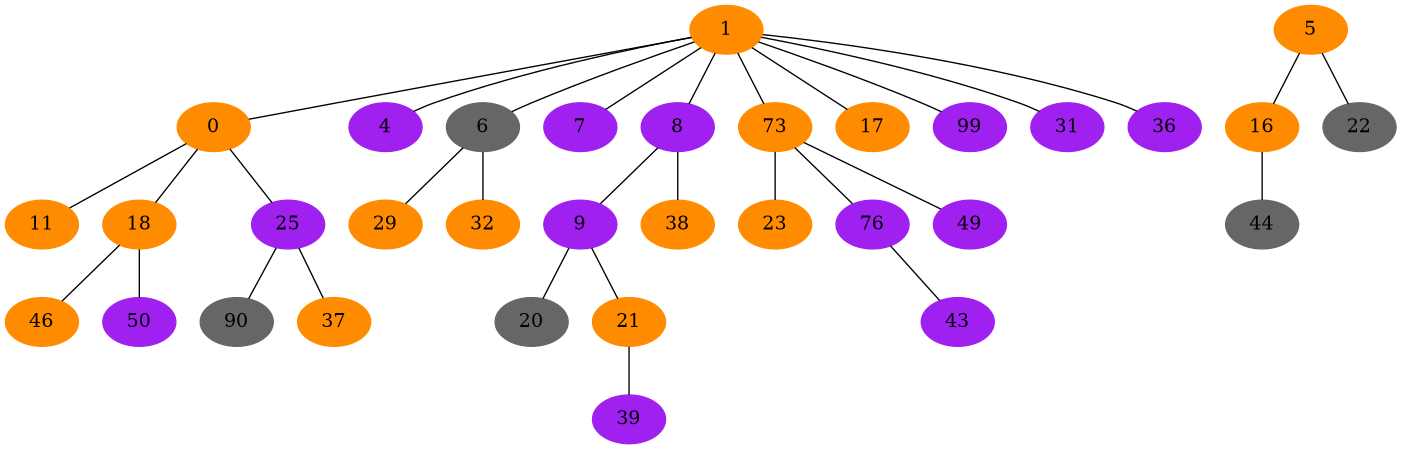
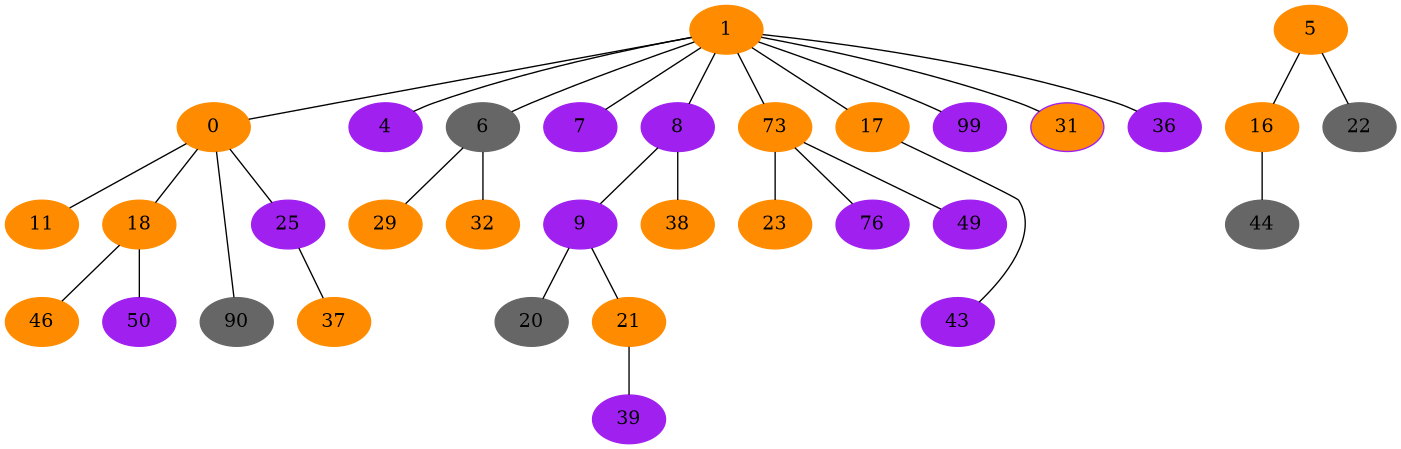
(1067, 127) -> (1067, 127)
(262, 273) -> (225, 225)
(915, 273) -> (1013, 197)
